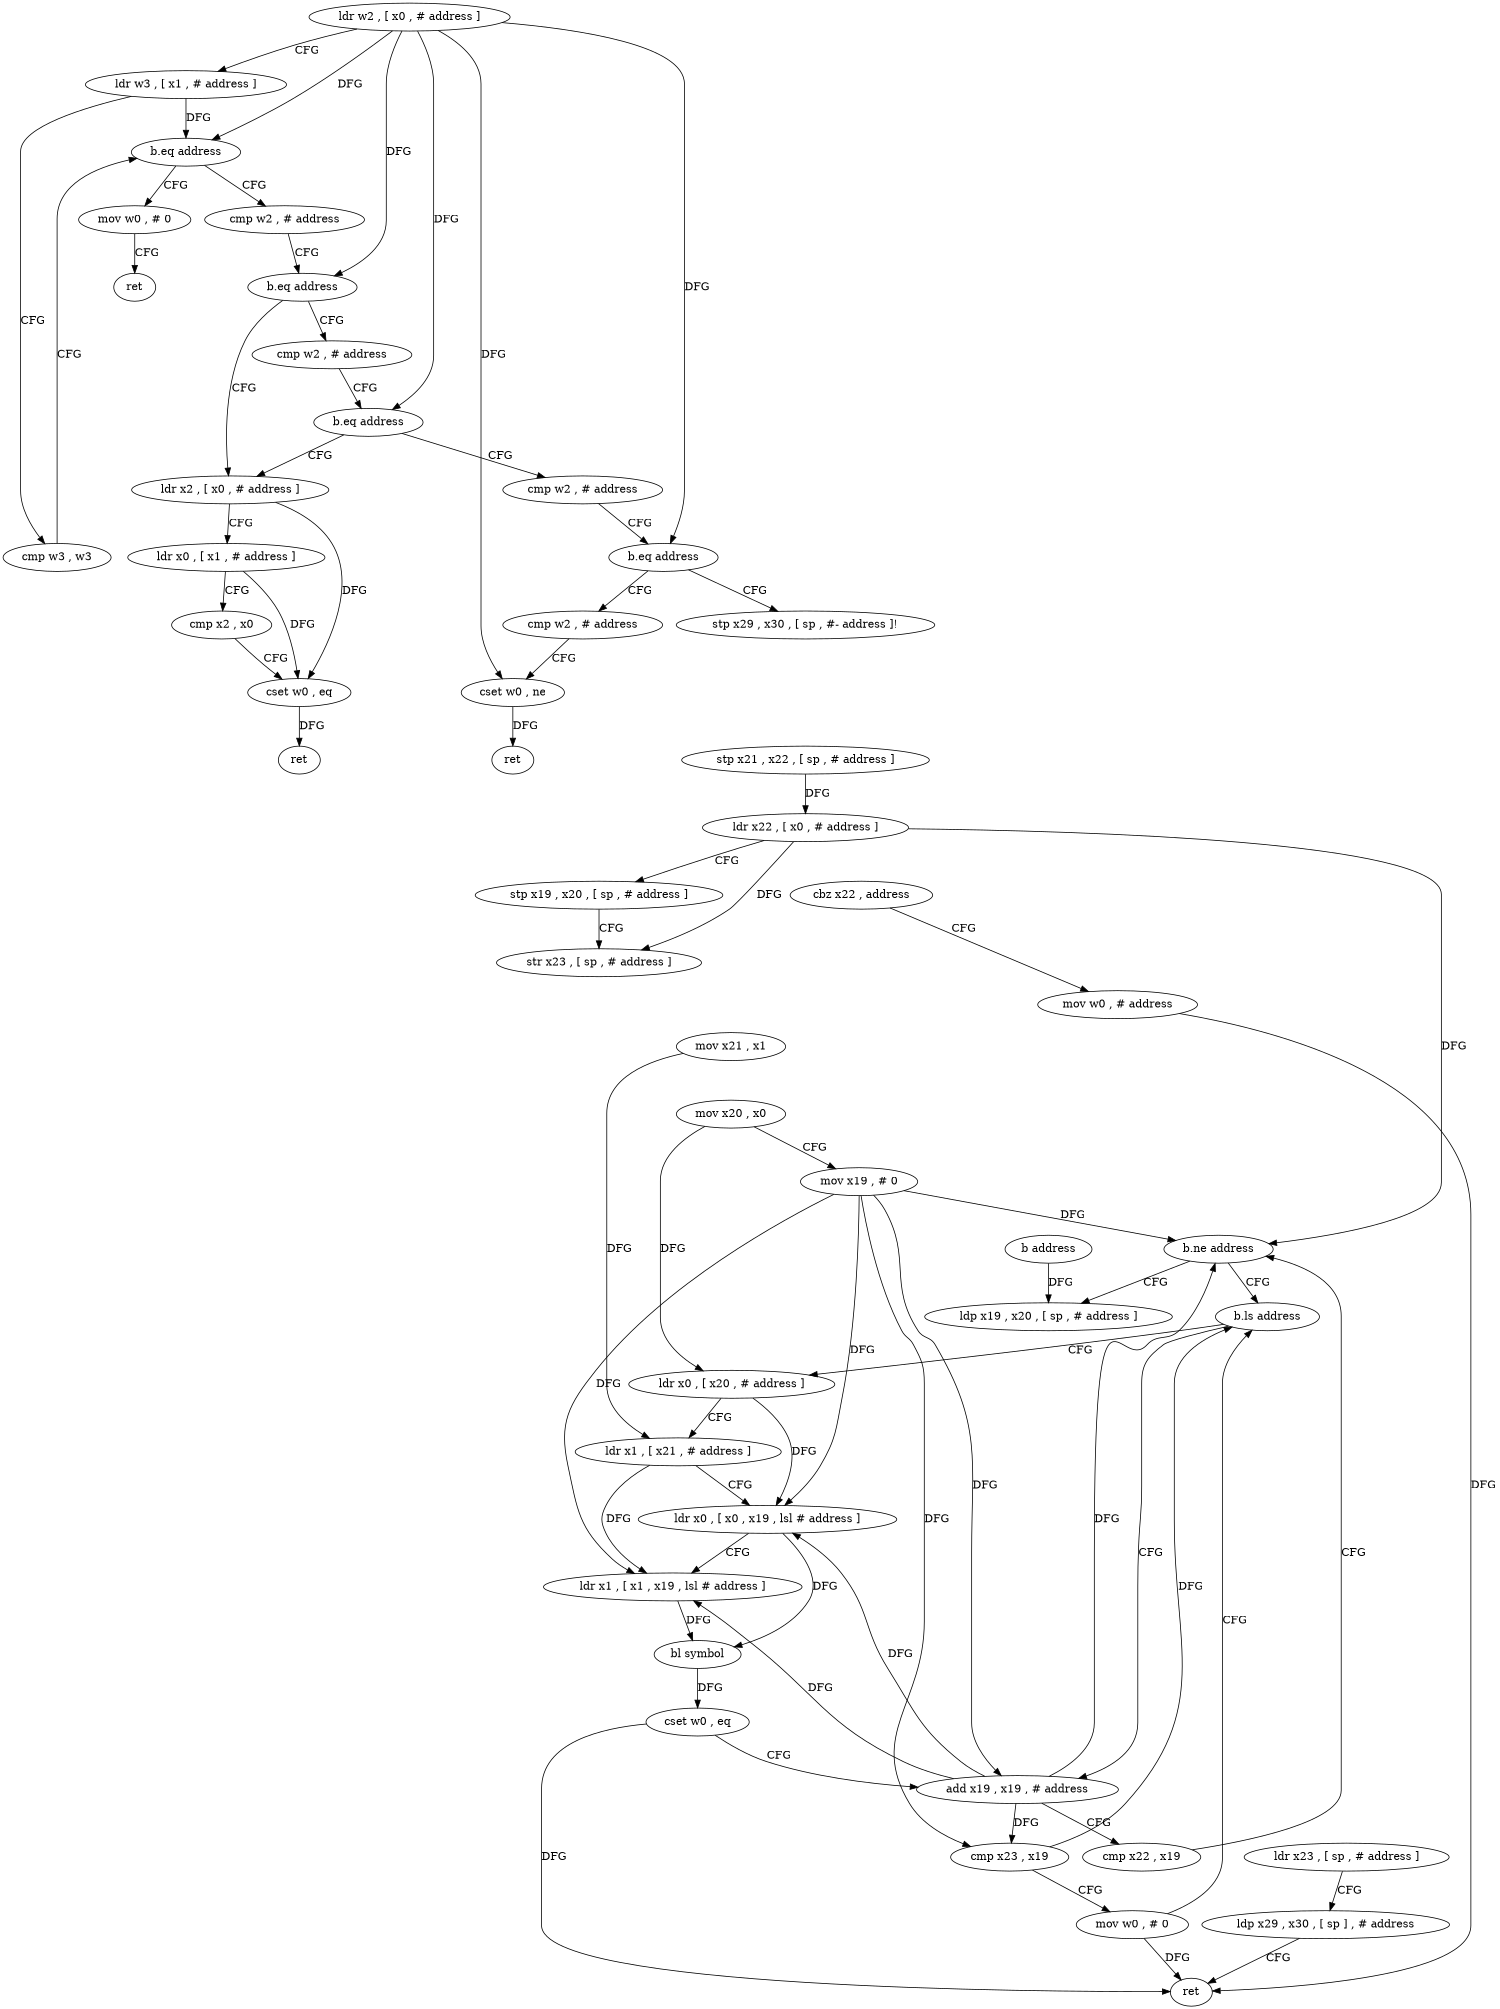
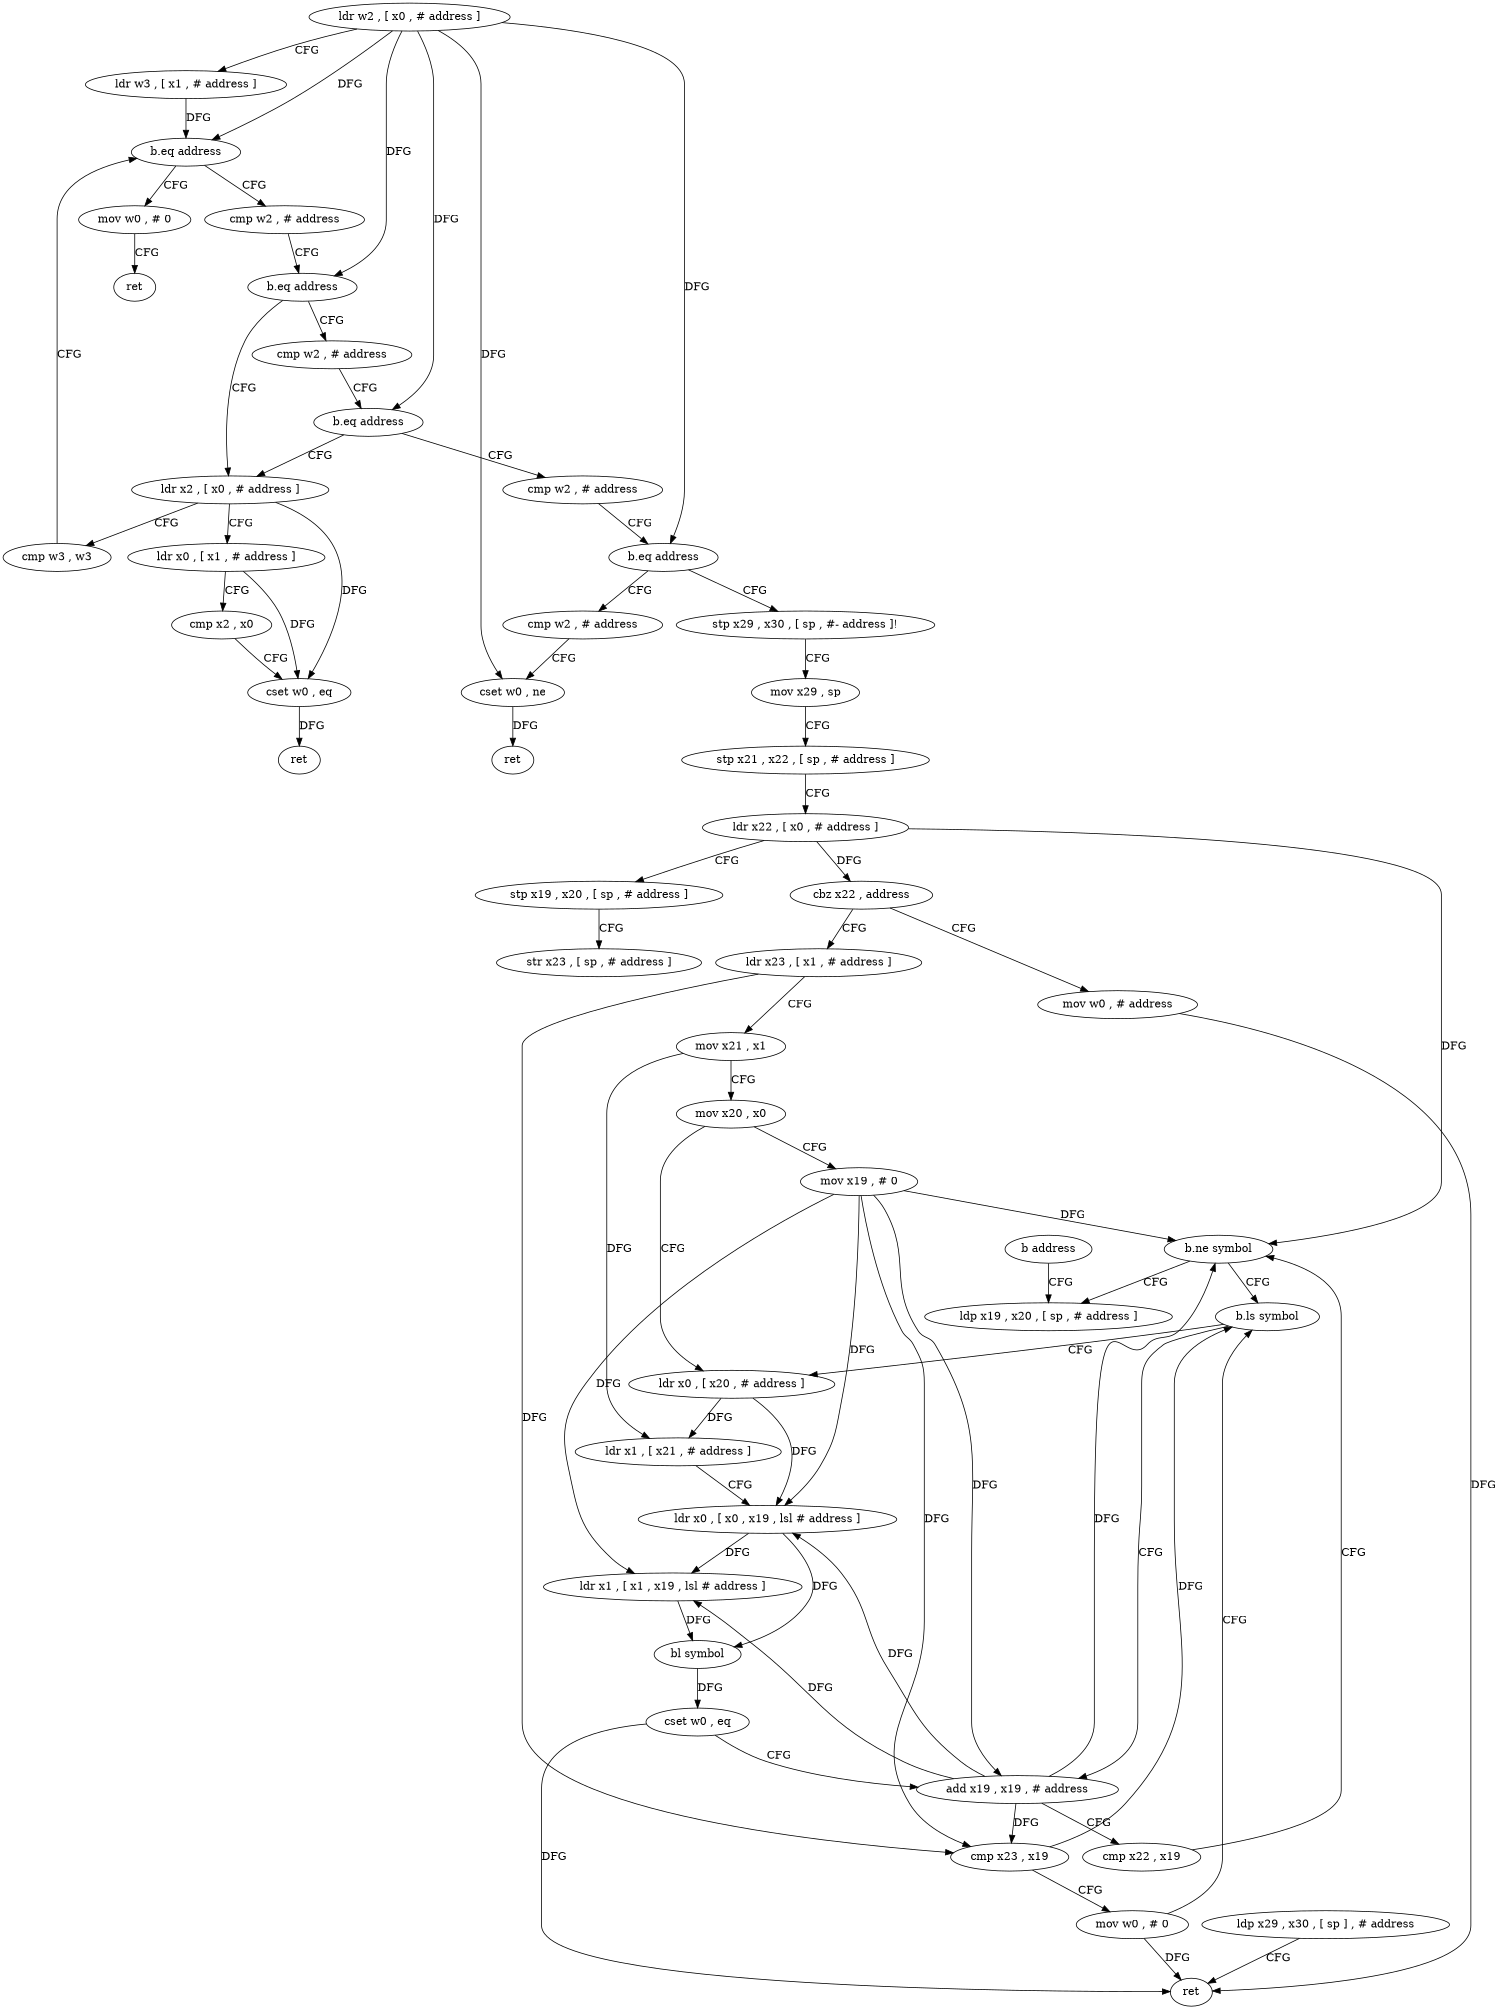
(21, 282) -> (146, 523)
none -> (806, 693)
(818, 794) -> (818, 794)
(731, 908) -> (831, 859)
none -> (819, 963)
none -> (731, 1076)
(673, 1249) -> (673, 1249)
(1219, 1249) -> (1219, 1249)
(1061, 1283) -> (1061, 1283)
(1267, 1317) -> (1267, 1317)
(720, 1418) -> (720, 1418)
(603, 1514) -> none
(738, 1553) -> (738, 1553)
(1347, 1857) -> none
